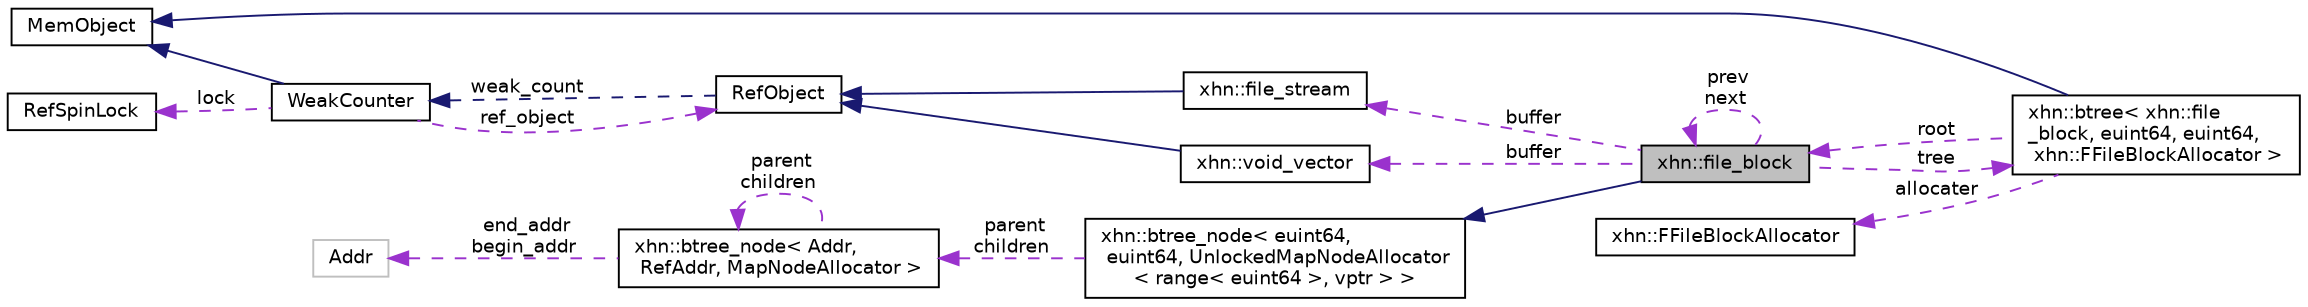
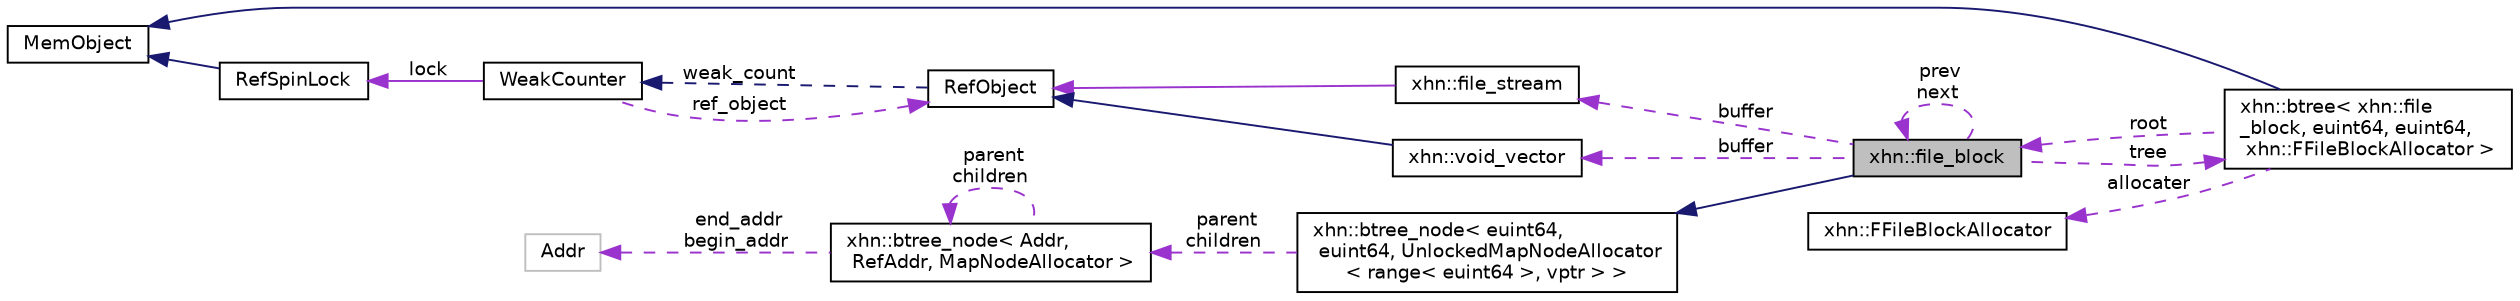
(226, 67) -> (194, 64)
(1022, 93) -> (1234, 87)
(224, 110) -> (436, 81)
